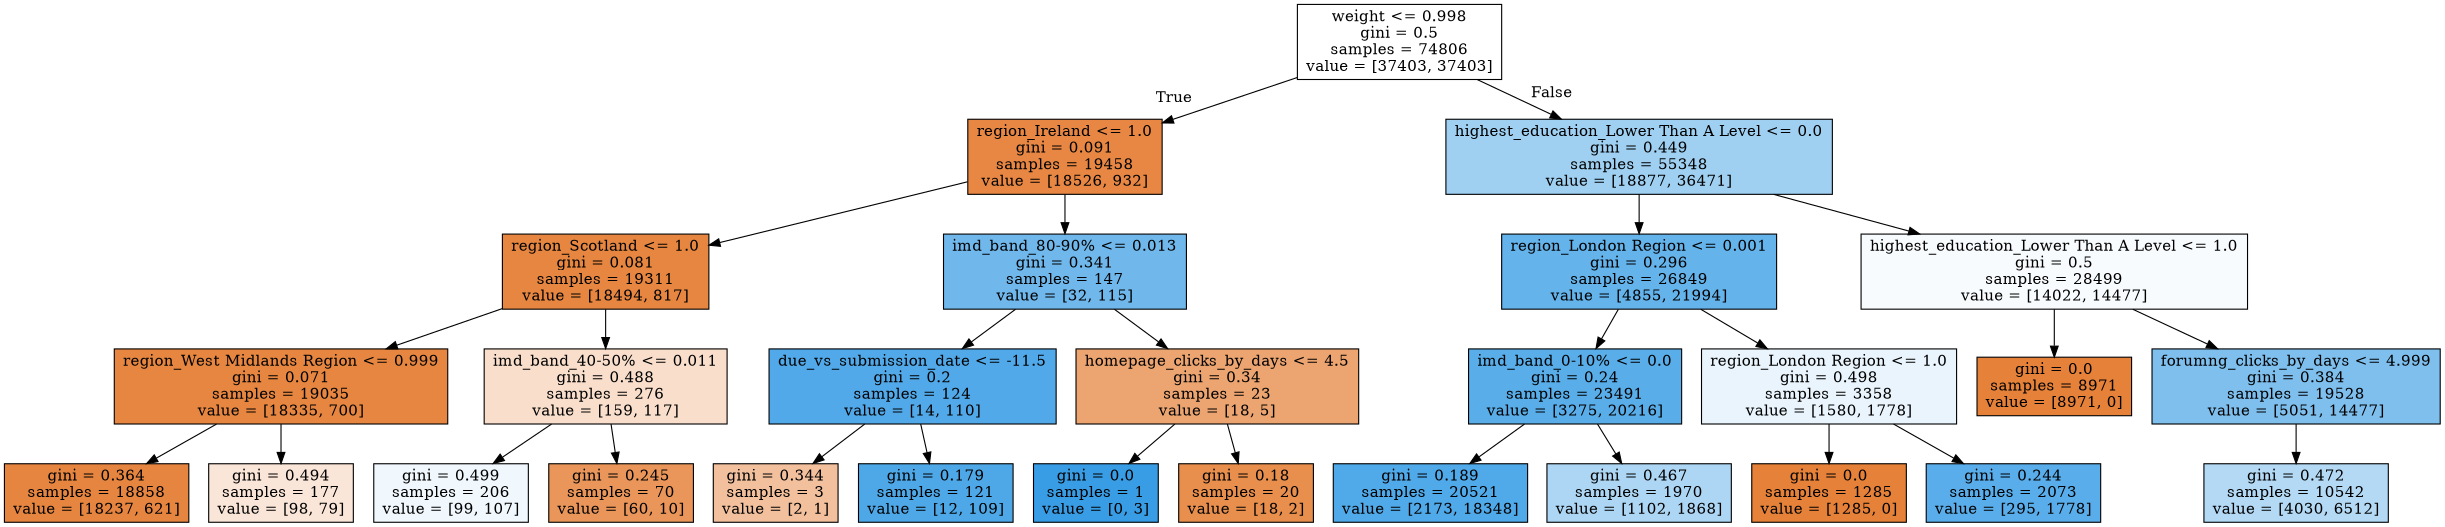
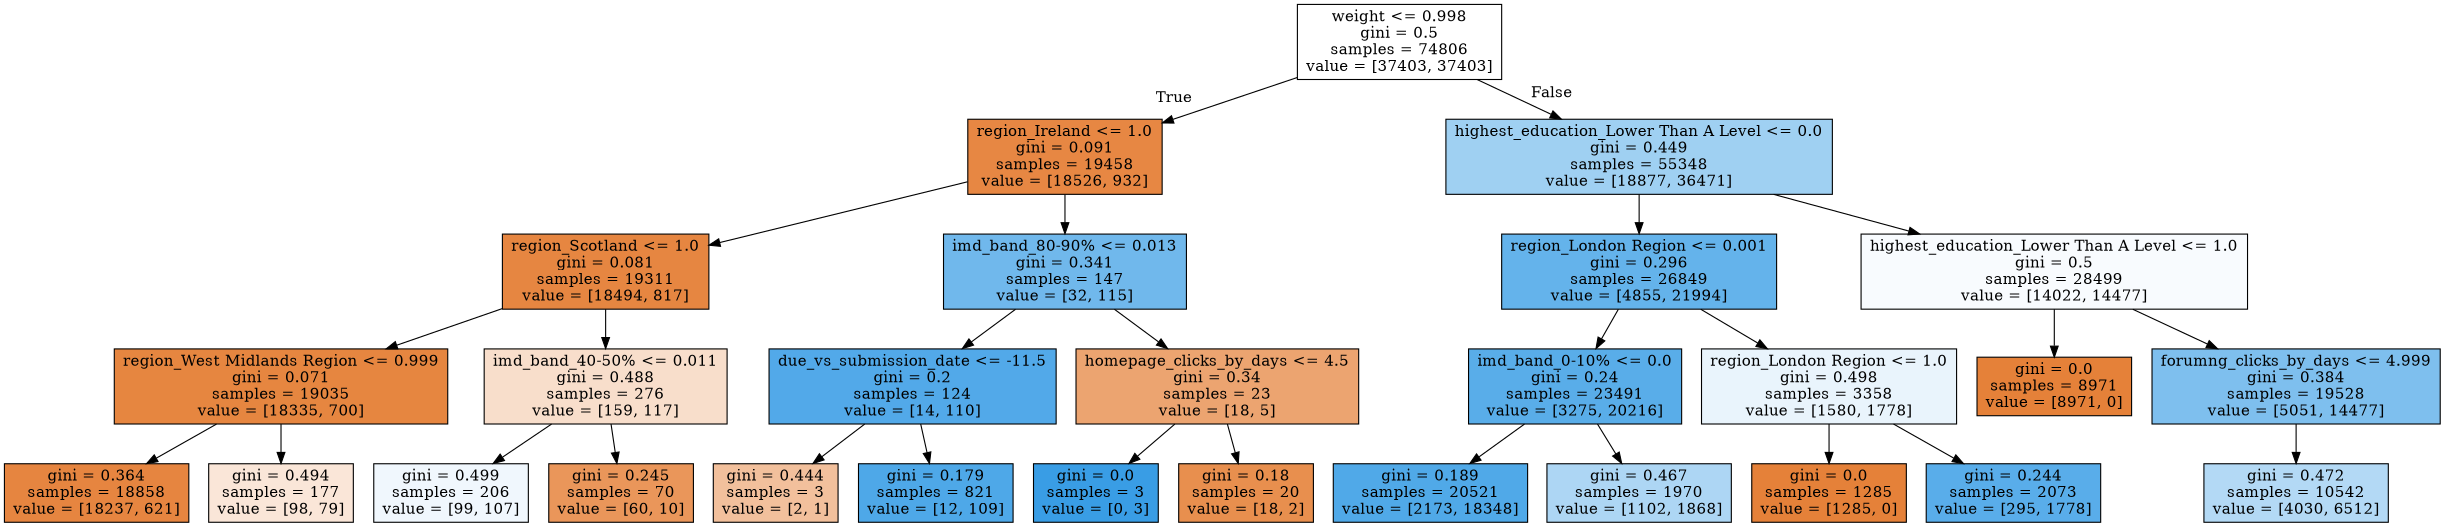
(776, 493) -> (776, 493)
(936, 493) -> (936, 493)
(1096, 493) -> (1096, 493)
